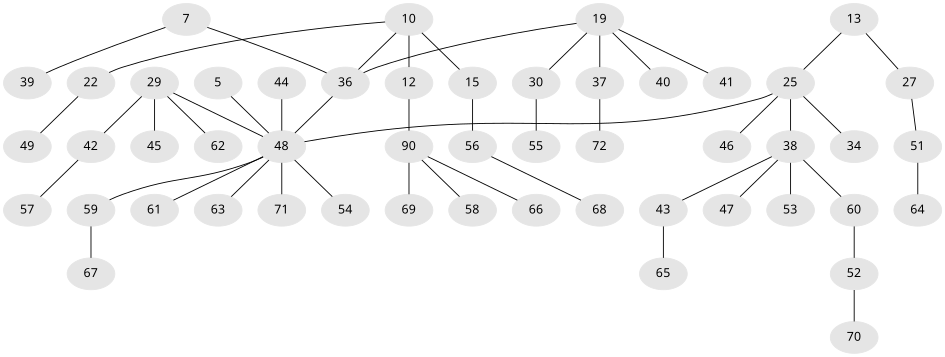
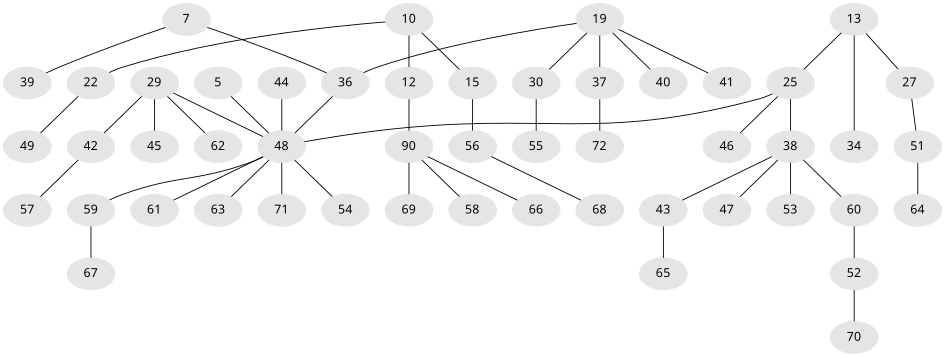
(377, 51) -> none
(822, 115) -> (854, 83)
